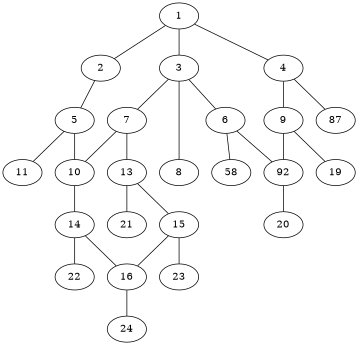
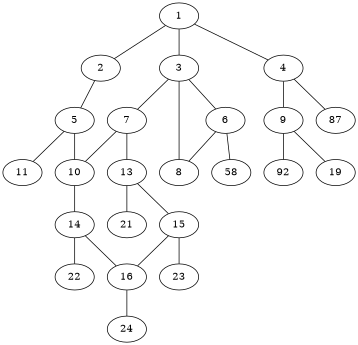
(254, 146) -> (202, 146)
(283, 225) -> none
